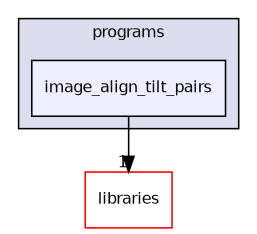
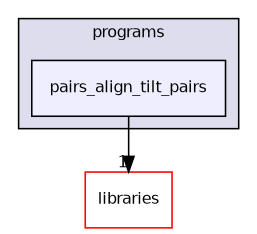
(129, 88) -> (129, 88)
